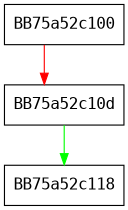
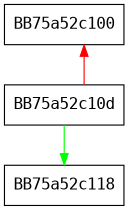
(44, 59) -> (84, 70)
